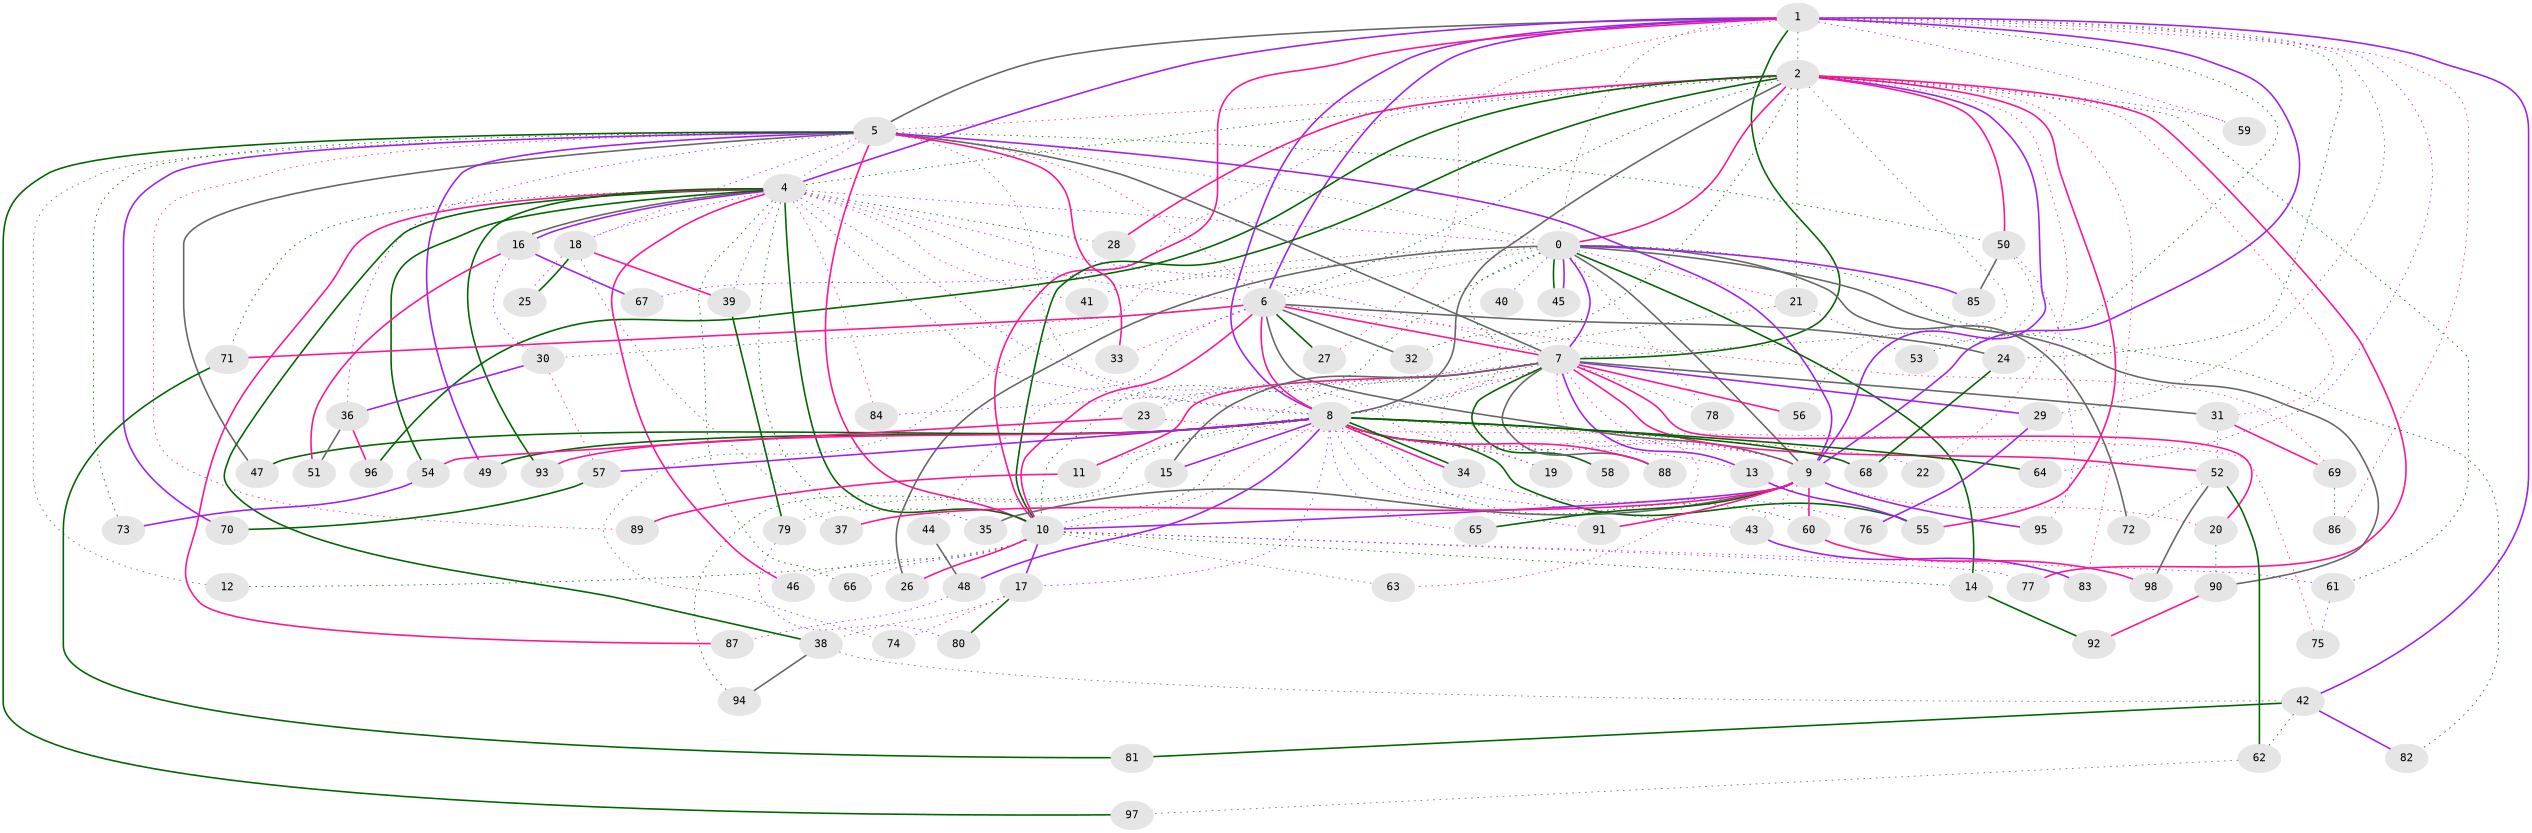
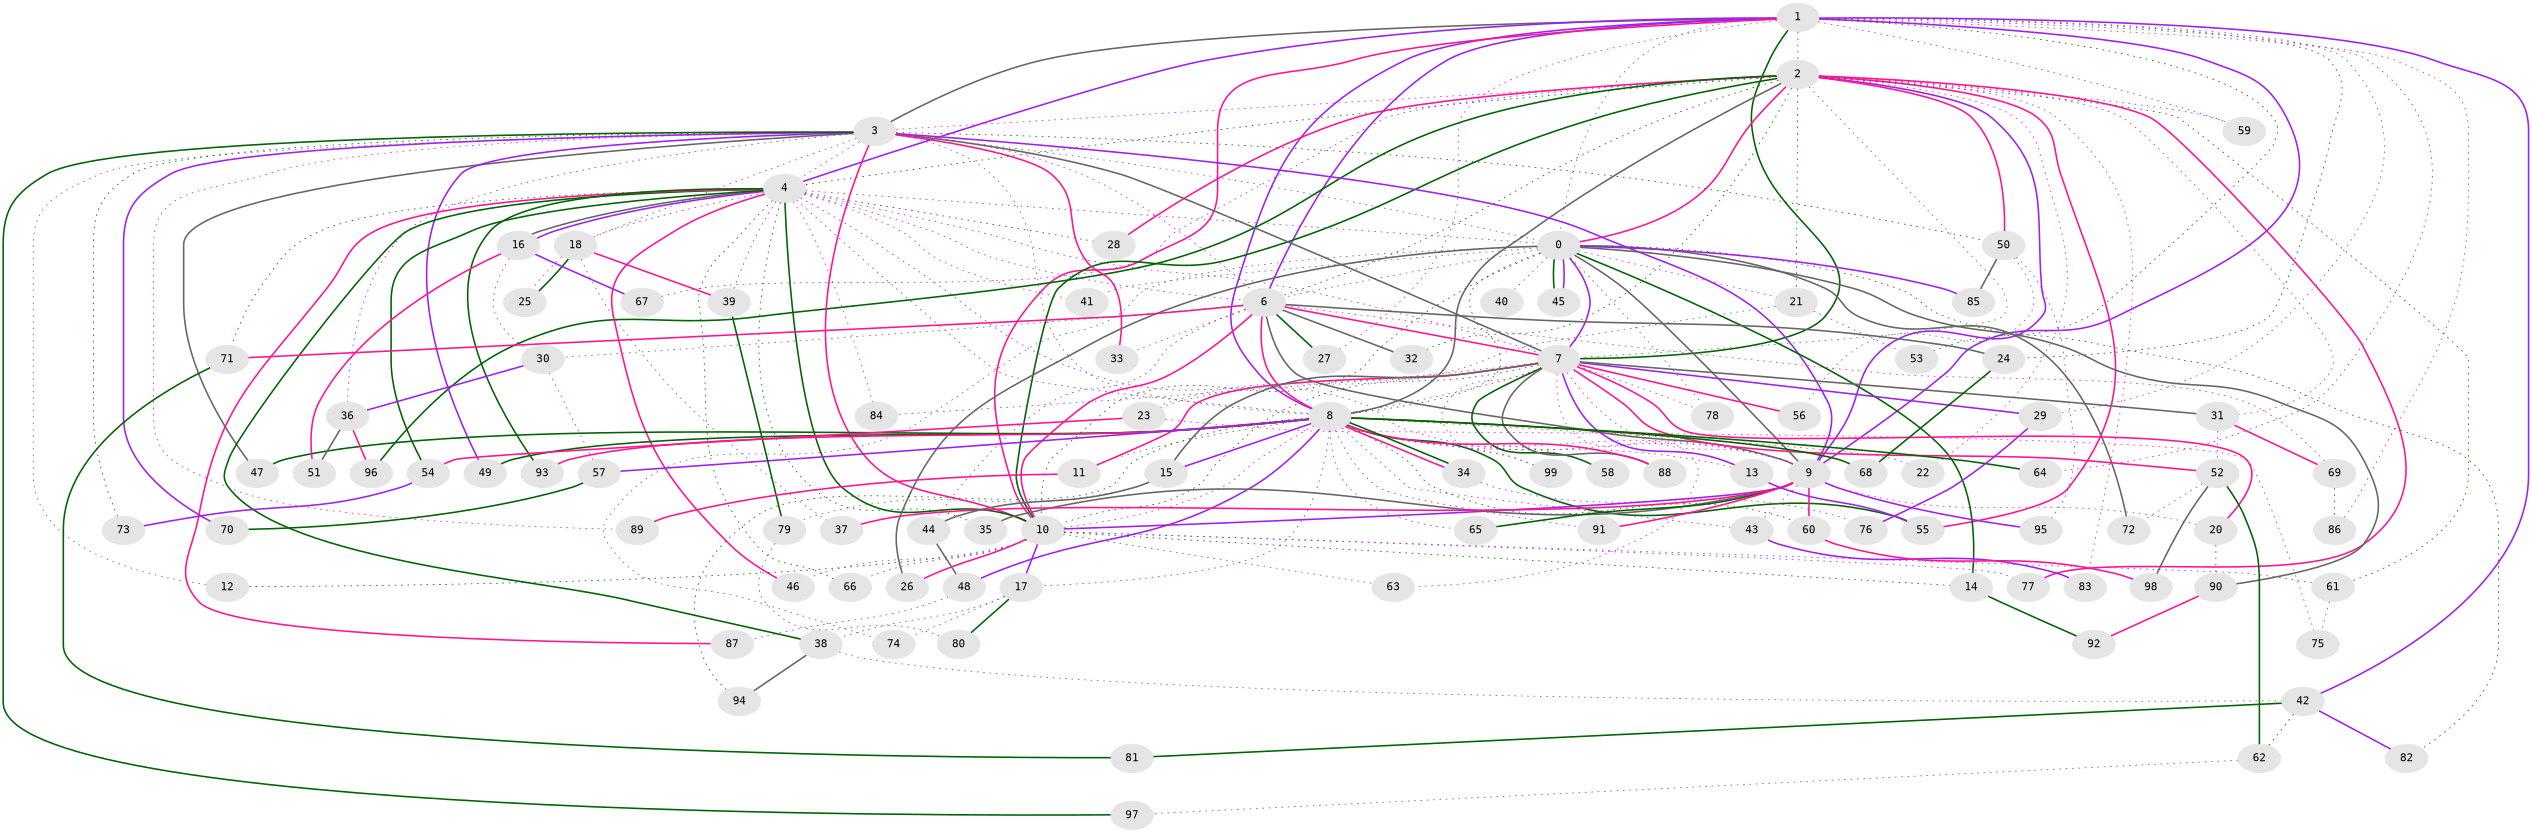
(875, 131) -> (875, 131)
(1551, 473) -> (1551, 473)
none -> (1047, 501)
